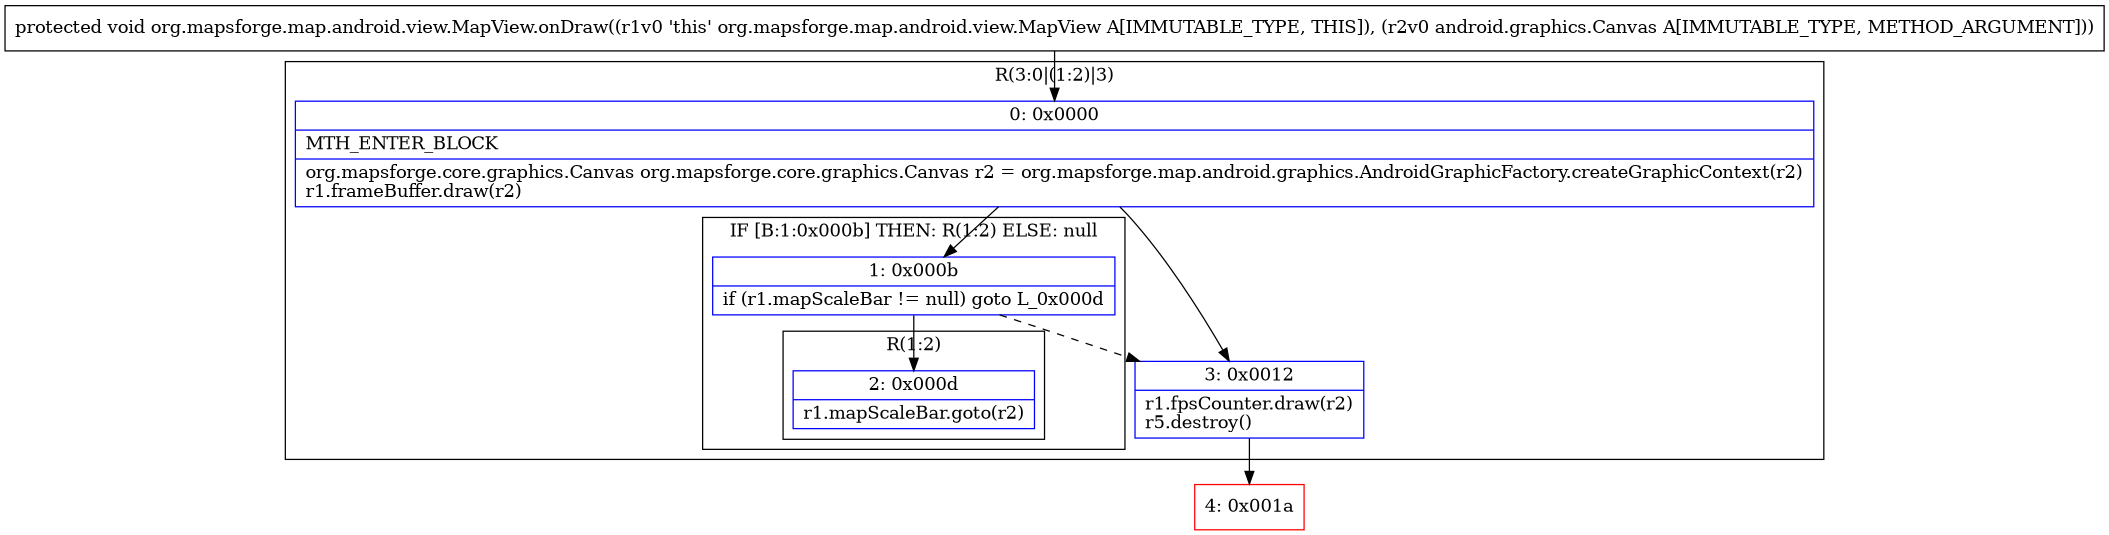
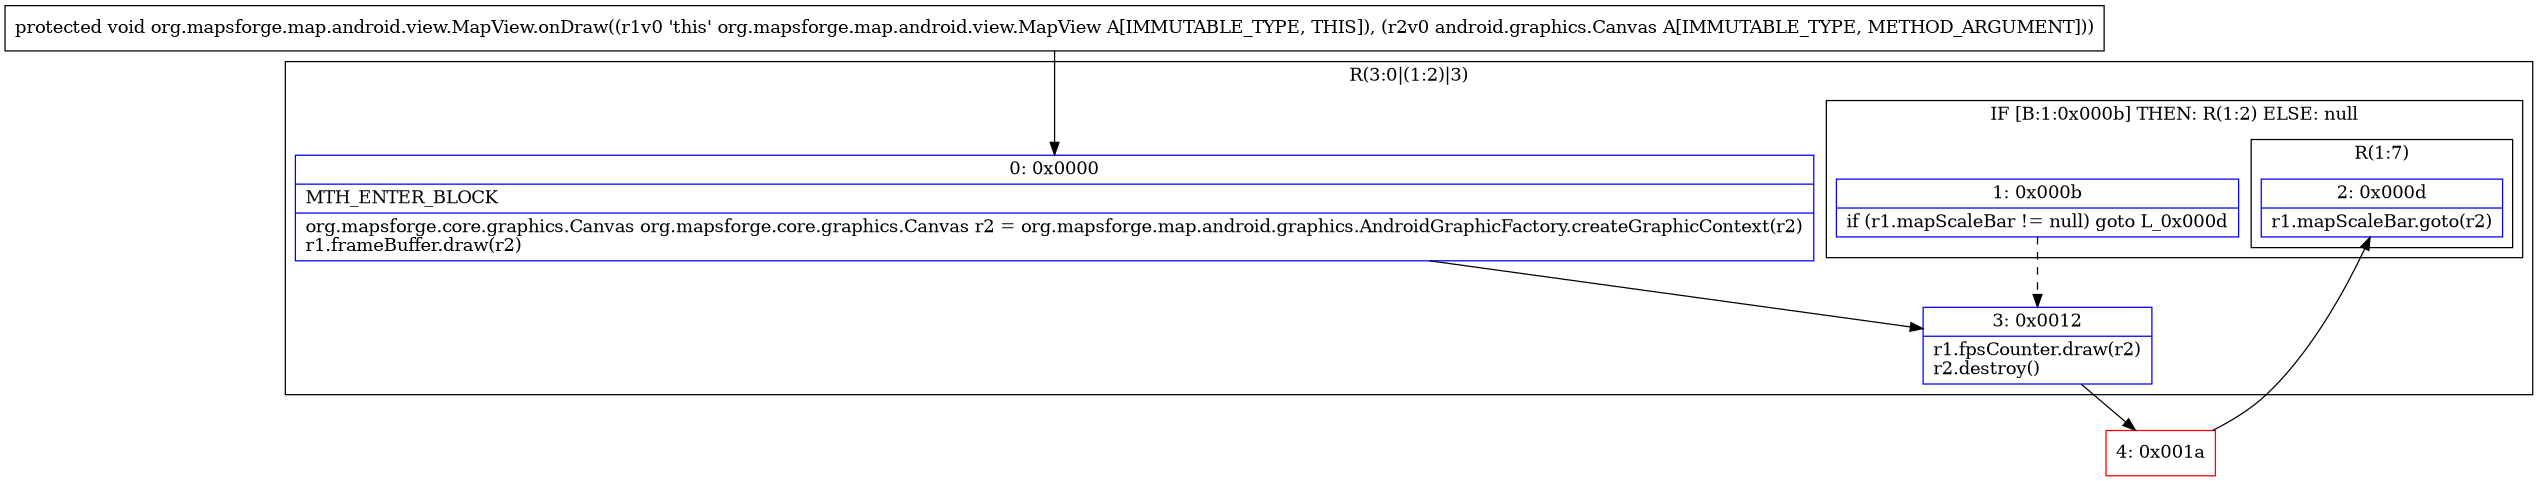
(976, 227) -> none
(914, 340) -> (2303, 353)
(914, 346) -> (2382, 154)
(1198, 423) -> (1987, 369)
